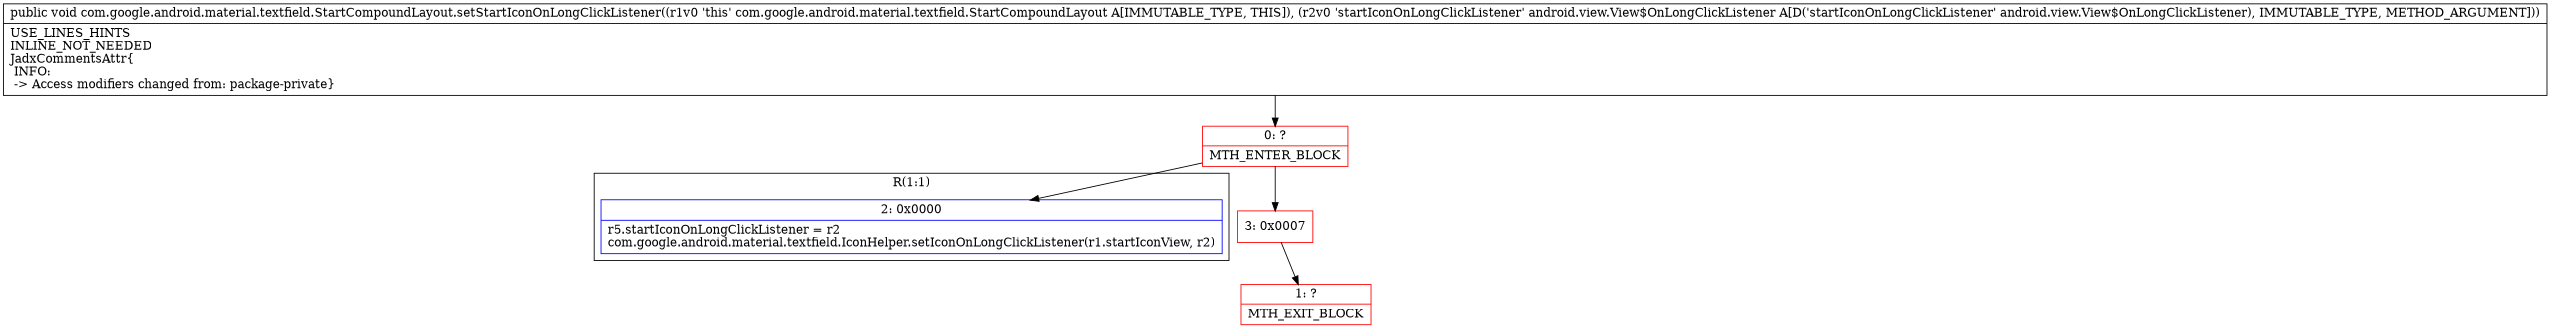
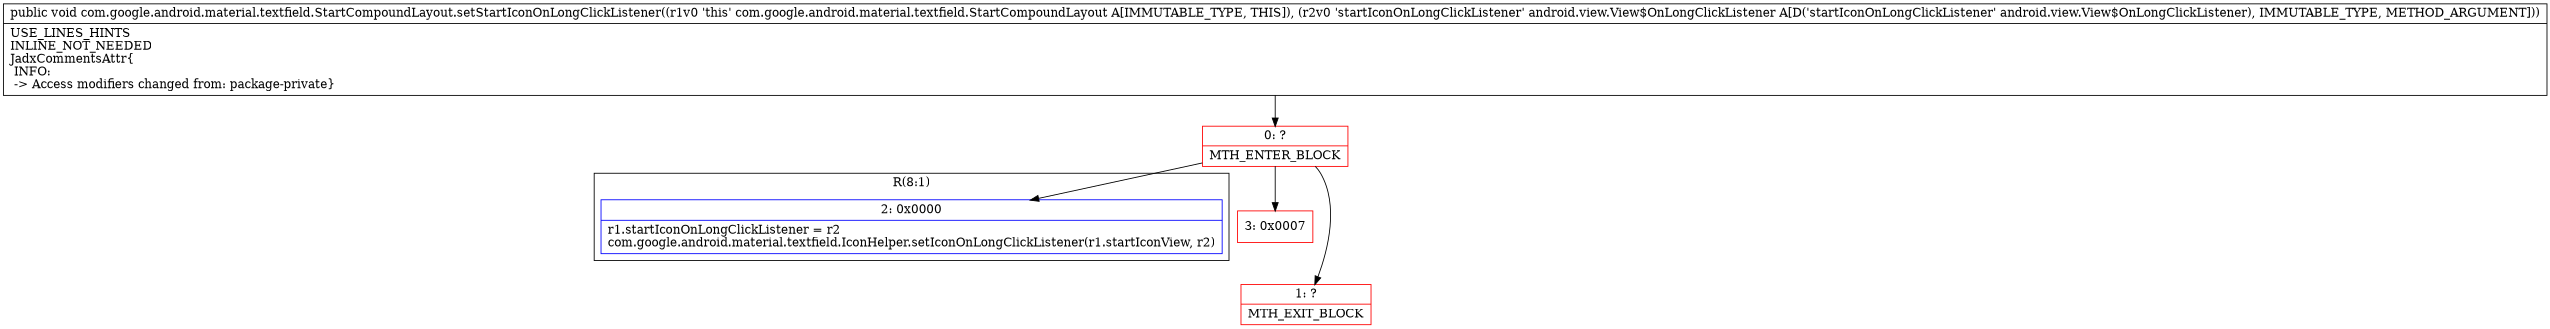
(912, 183) -> (912, 183)
(724, 230) -> (724, 230)
(1288, 259) -> (1330, 221)
